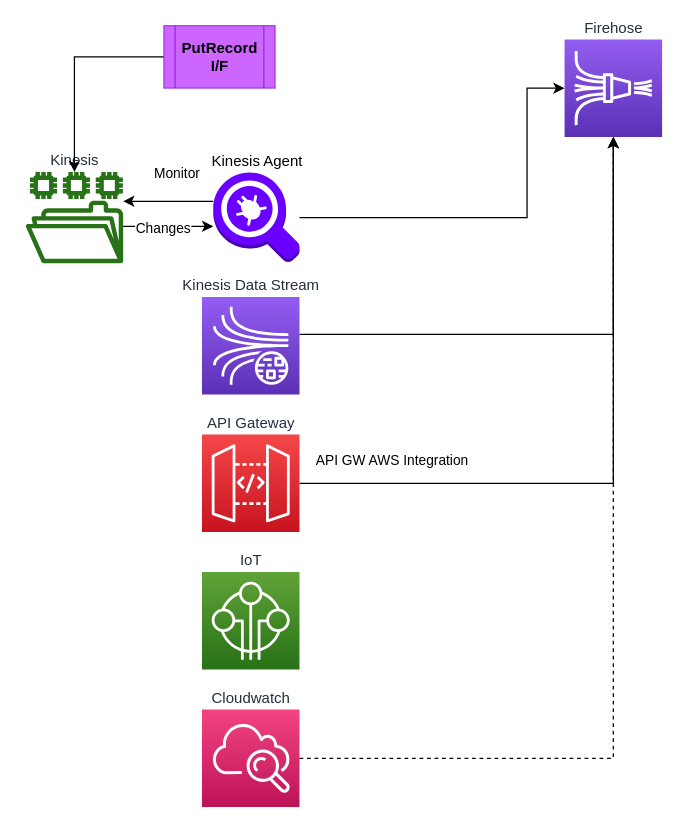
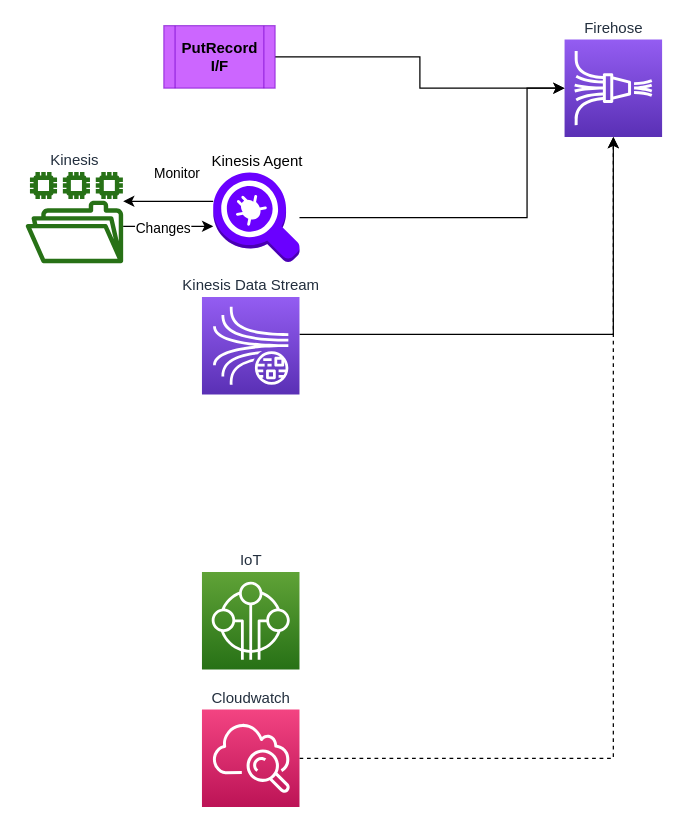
(74, 66) -> (415, 57)
(251, 483) -> none
(455, 483) -> none
